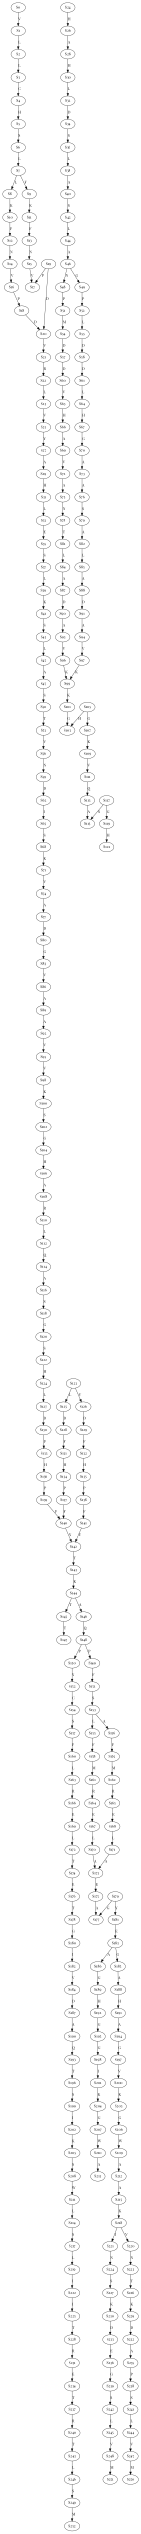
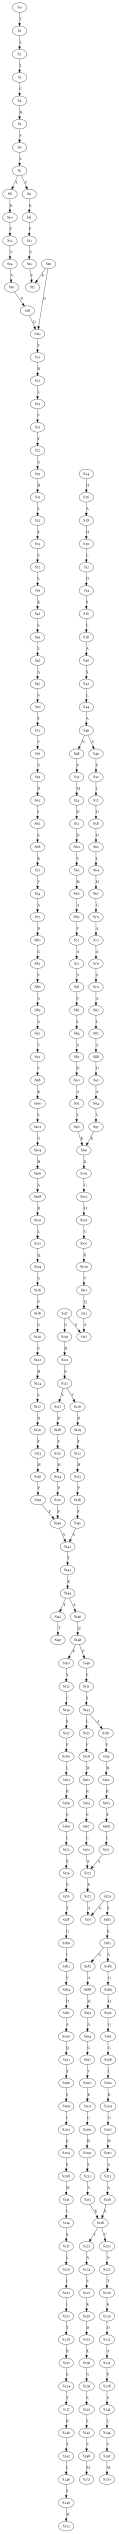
(78, 718) -> (84, 1207)
none -> (65, 1370)
none -> (107, 2200)
